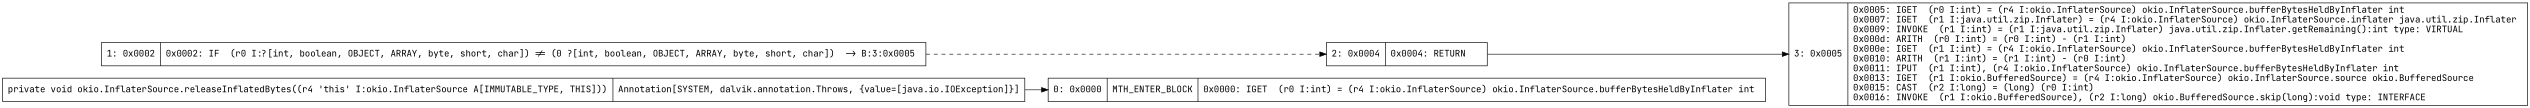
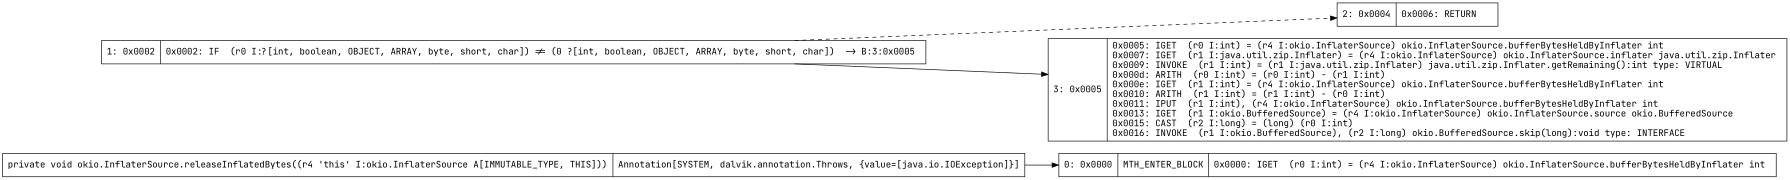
(1436, 54) -> (1447, 14)
(1635, 54) -> (918, 69)
